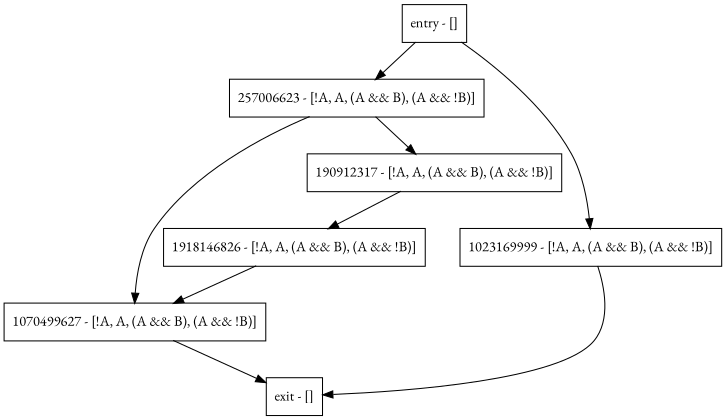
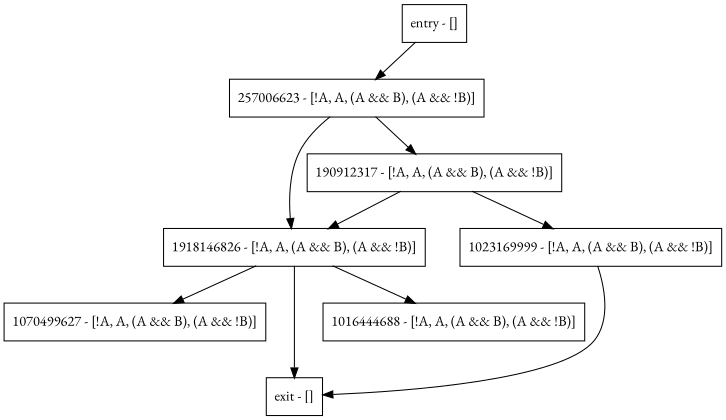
(545, 117) -> (508, 208)
(197, 183) -> (295, 161)
none -> (454, 322)
(215, 359) -> (294, 317)
